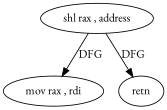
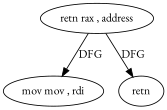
(97, 18) -> (97, 18)
(54, 91) -> (54, 91)
